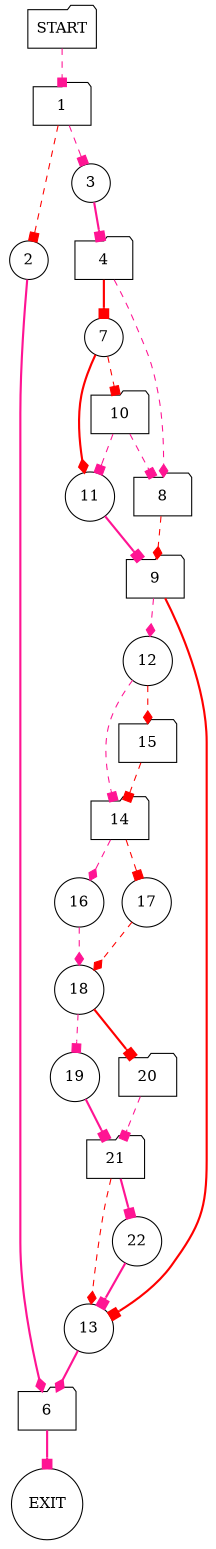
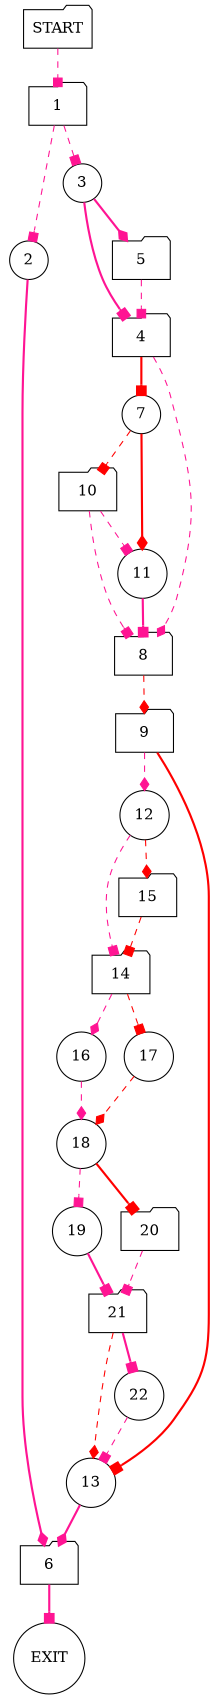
(47, 178) -> (44, 178)
none -> (141, 260)
(119, 534) -> (143, 612)
(116, 1280) -> (118, 1435)
